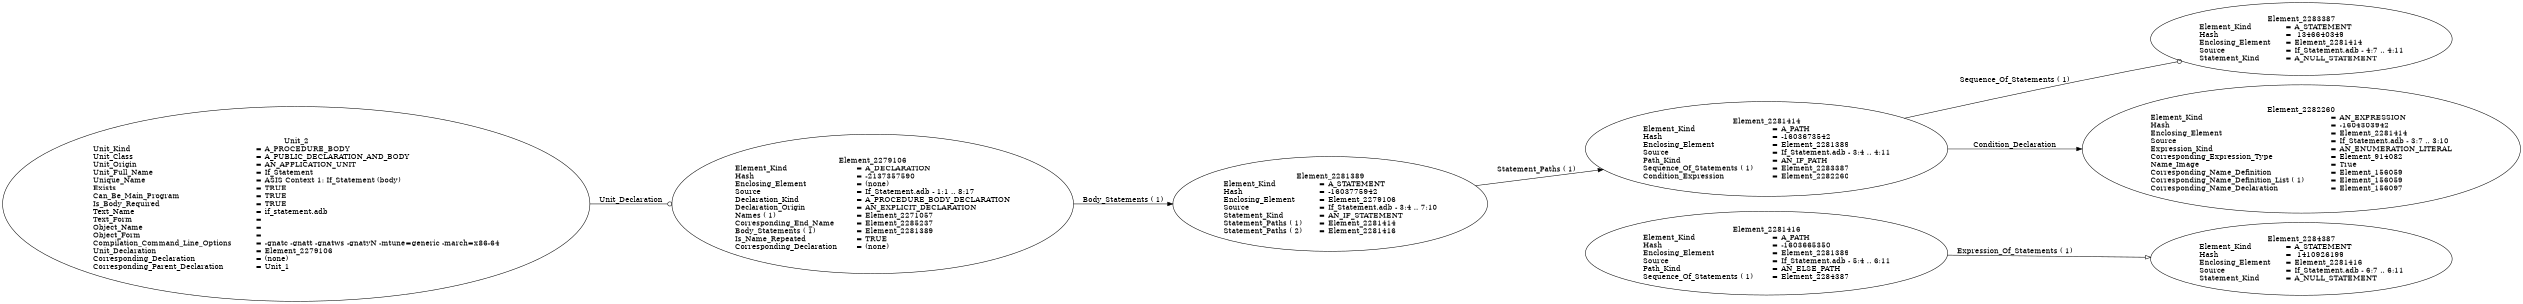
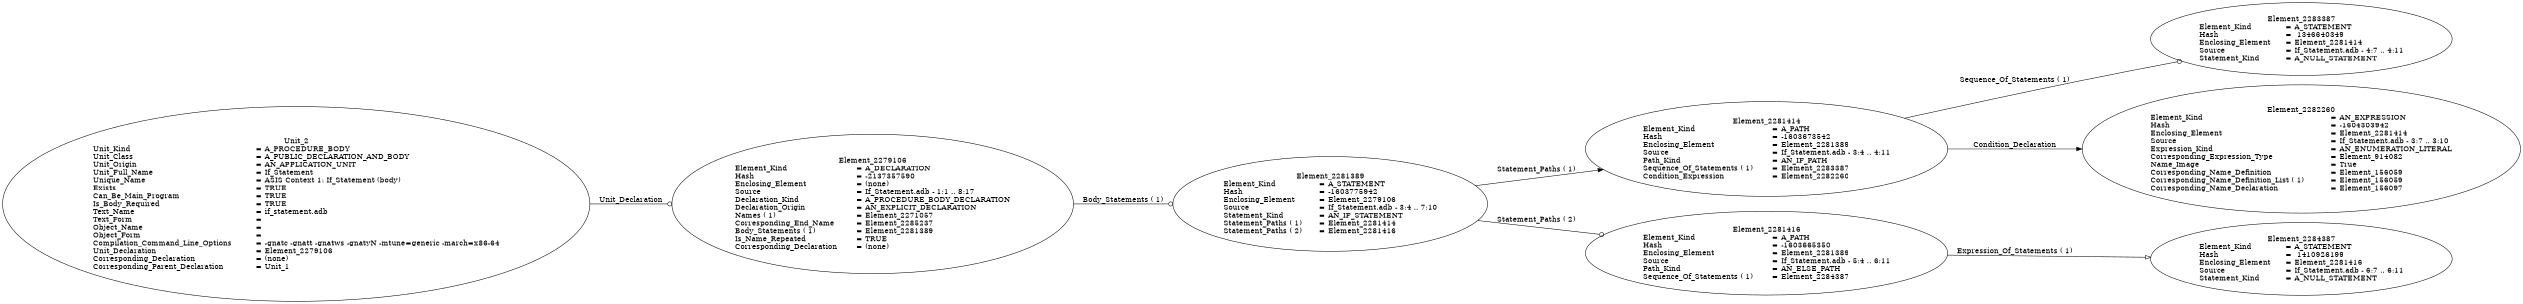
(1121, 204) -> (1121, 204)
none -> (1539, 227)
